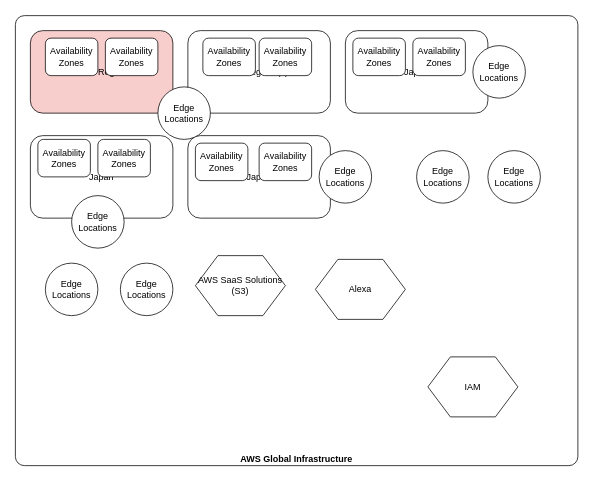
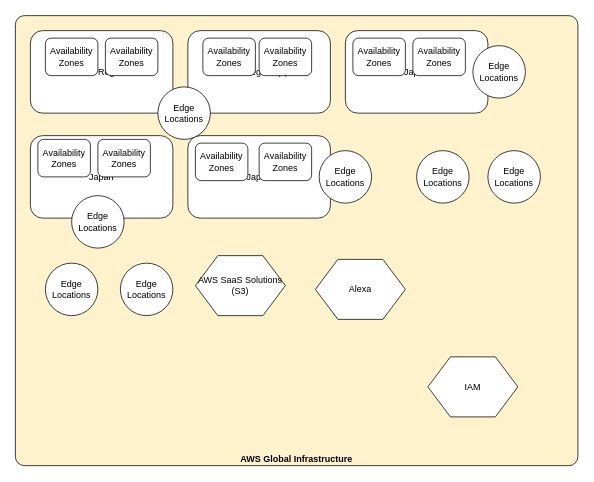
(102, 72) -> (102, 72)
(297, 240) -> (297, 240)
